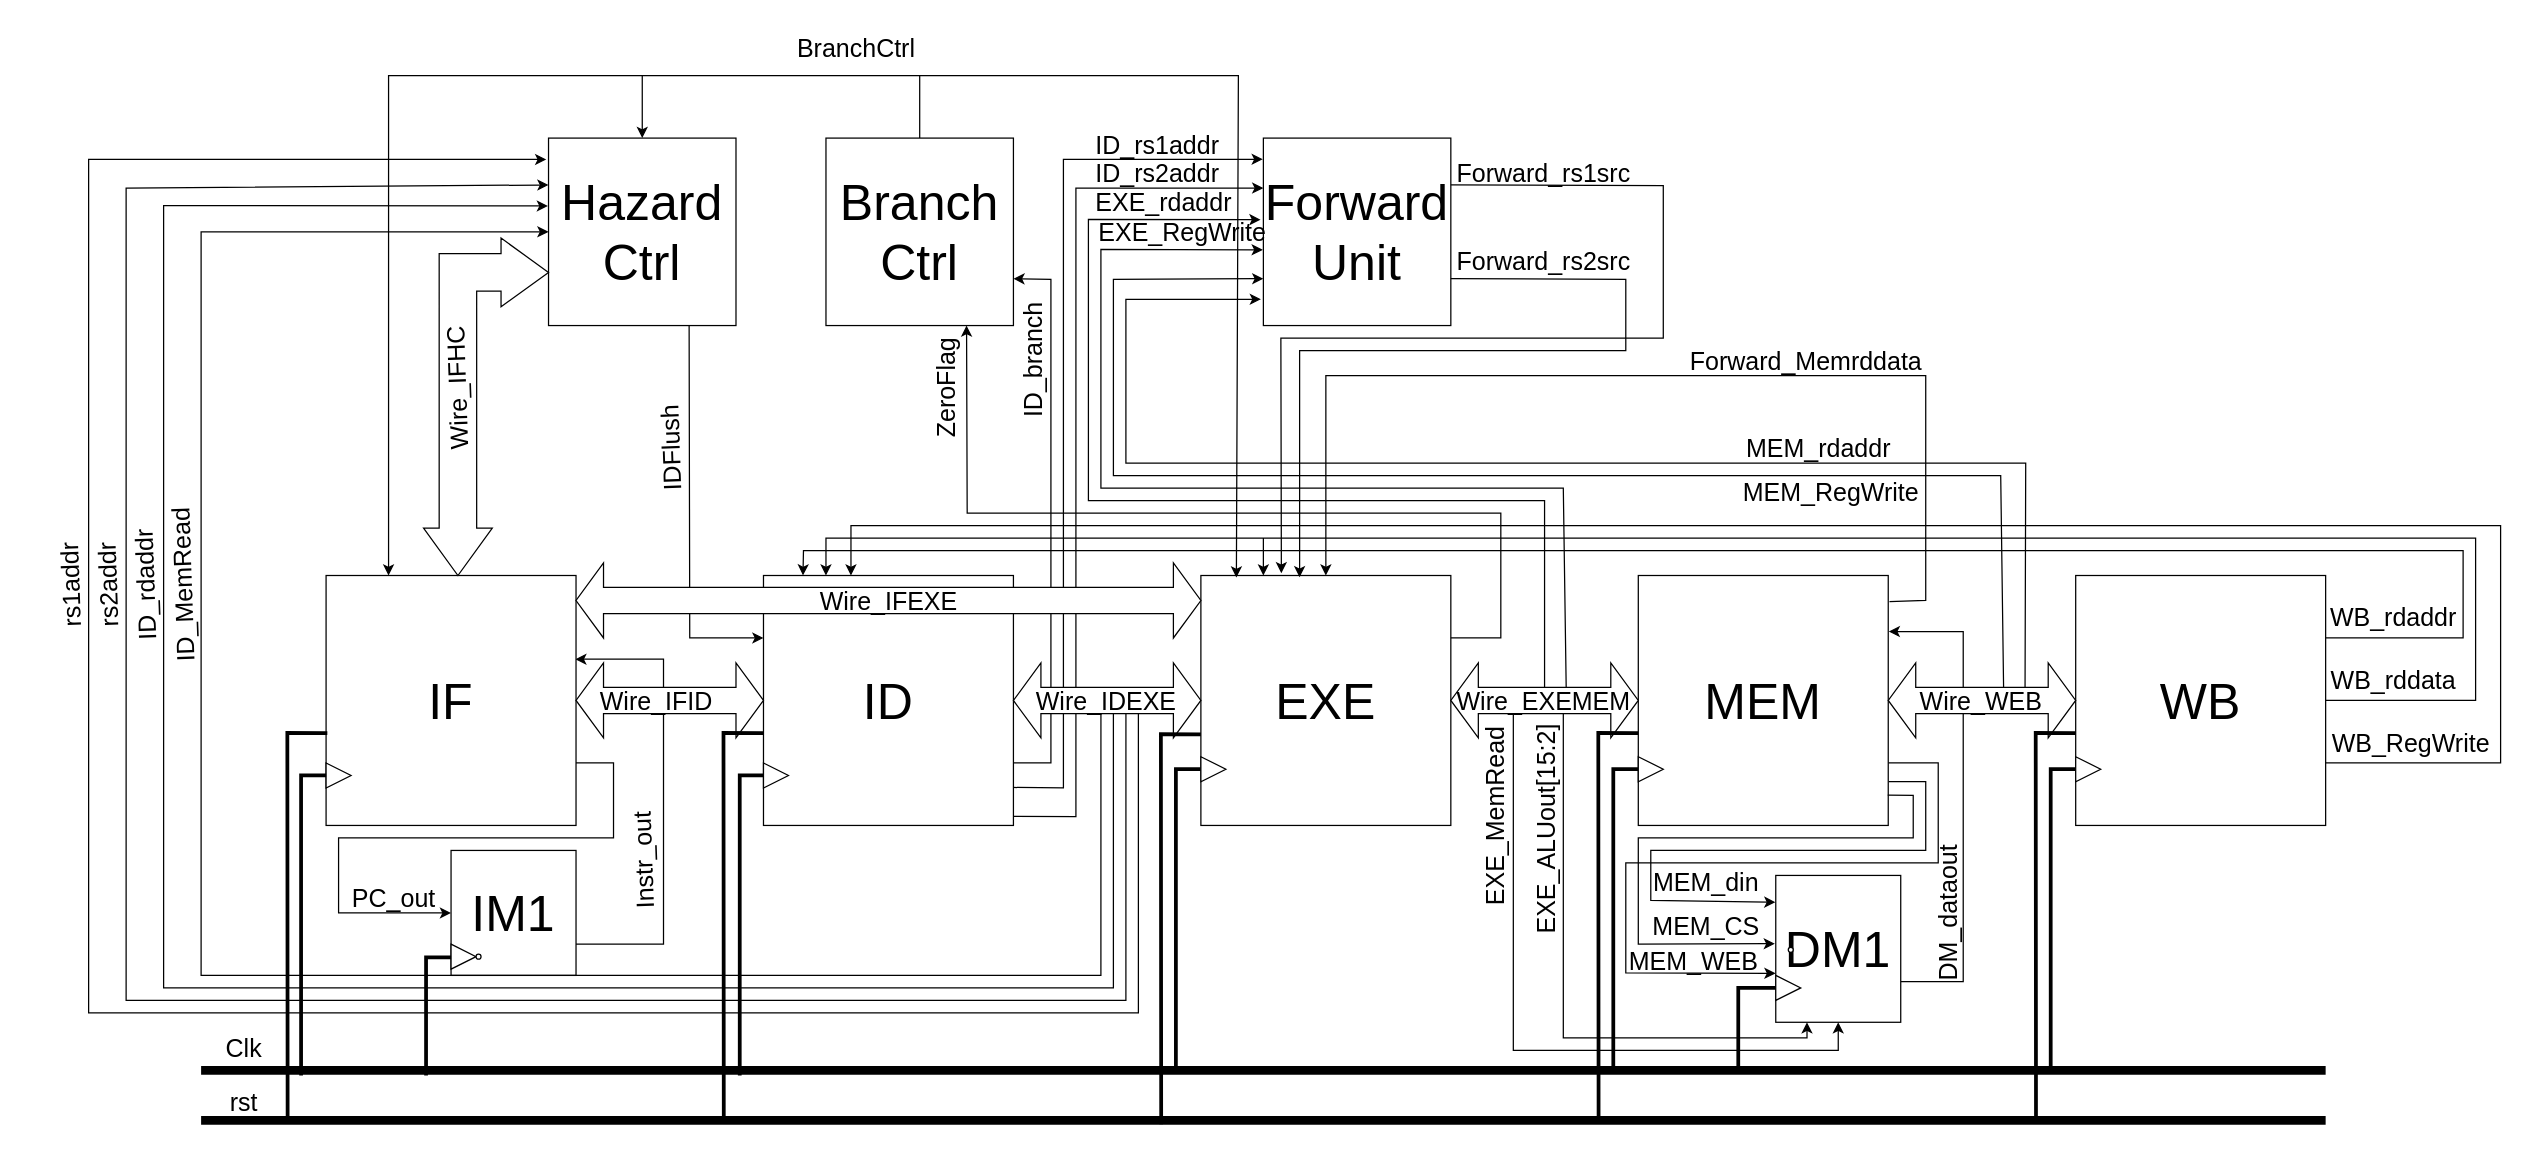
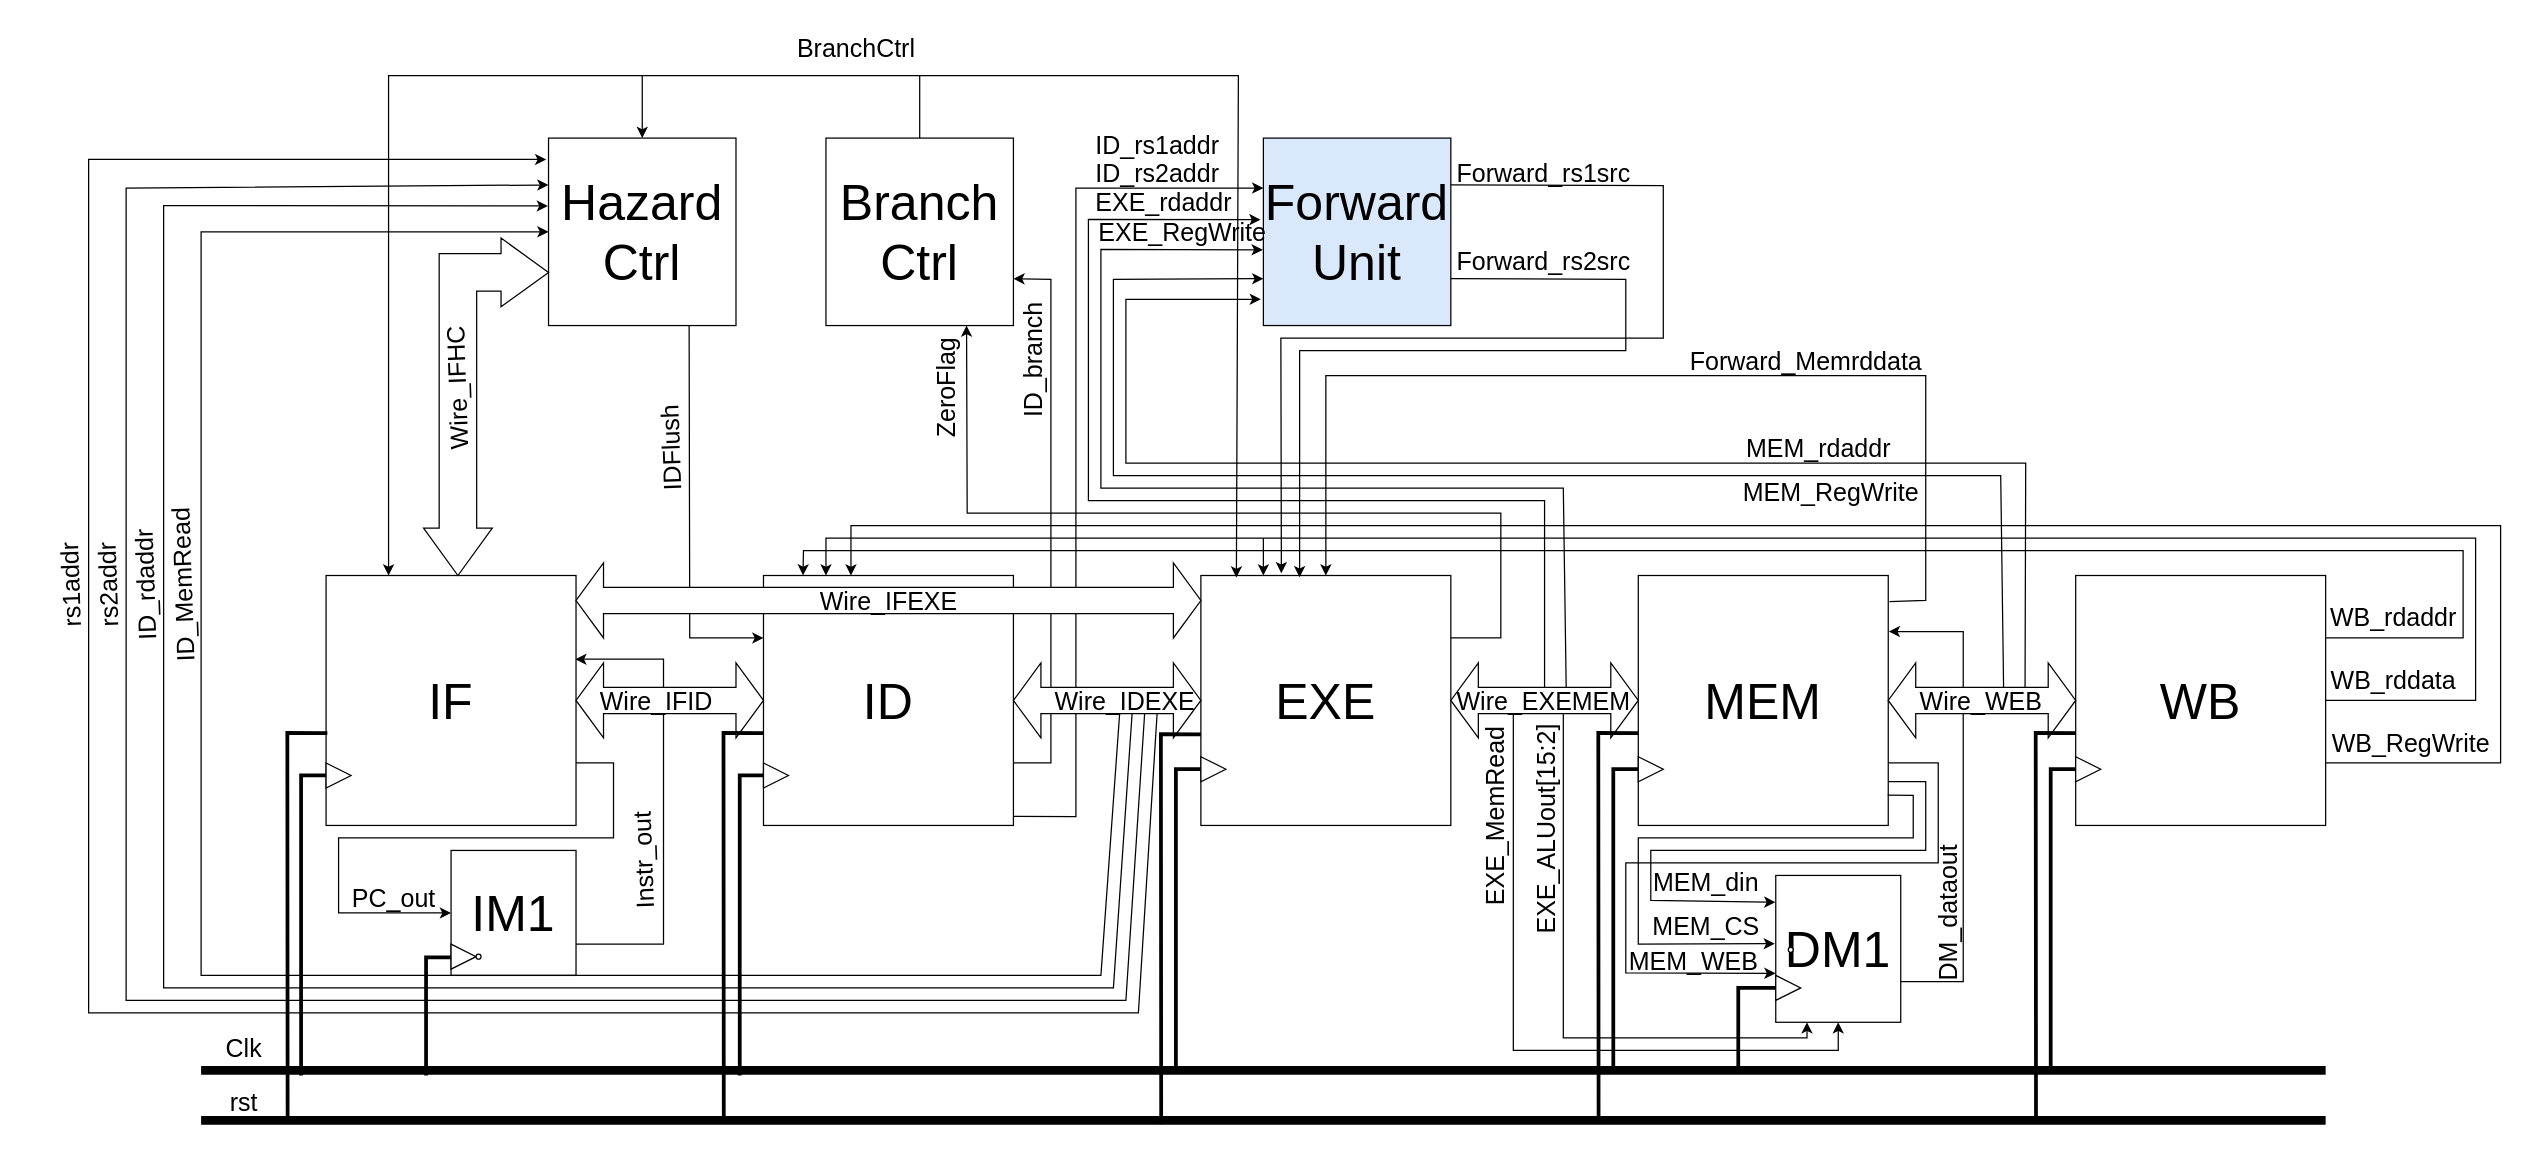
(1357, 232) -> (1357, 232)
(1063, 279) -> none
(1107, 701) -> (1126, 701)
